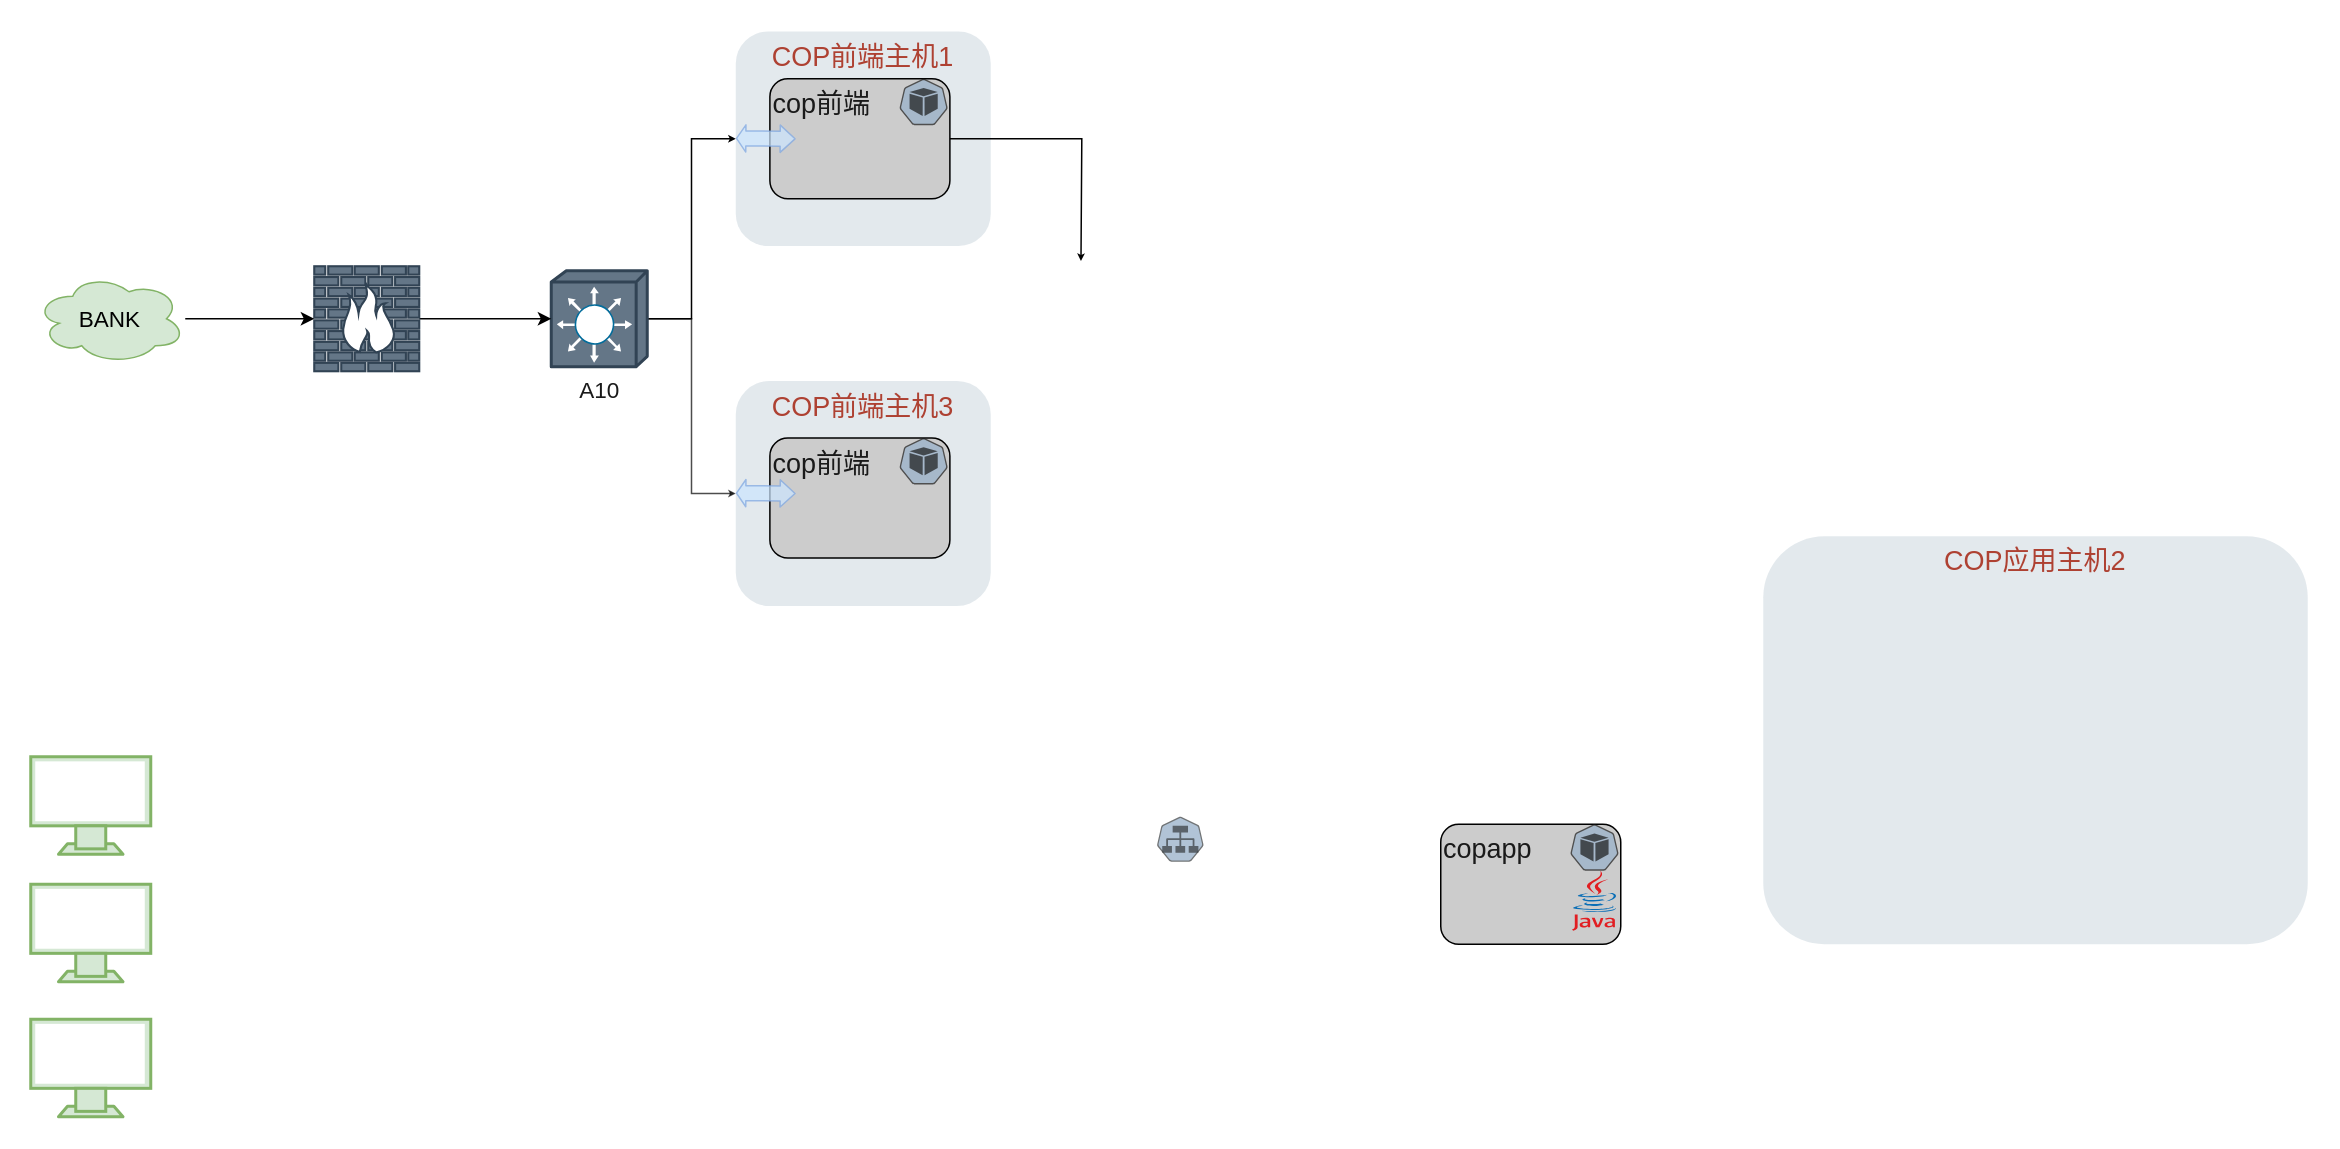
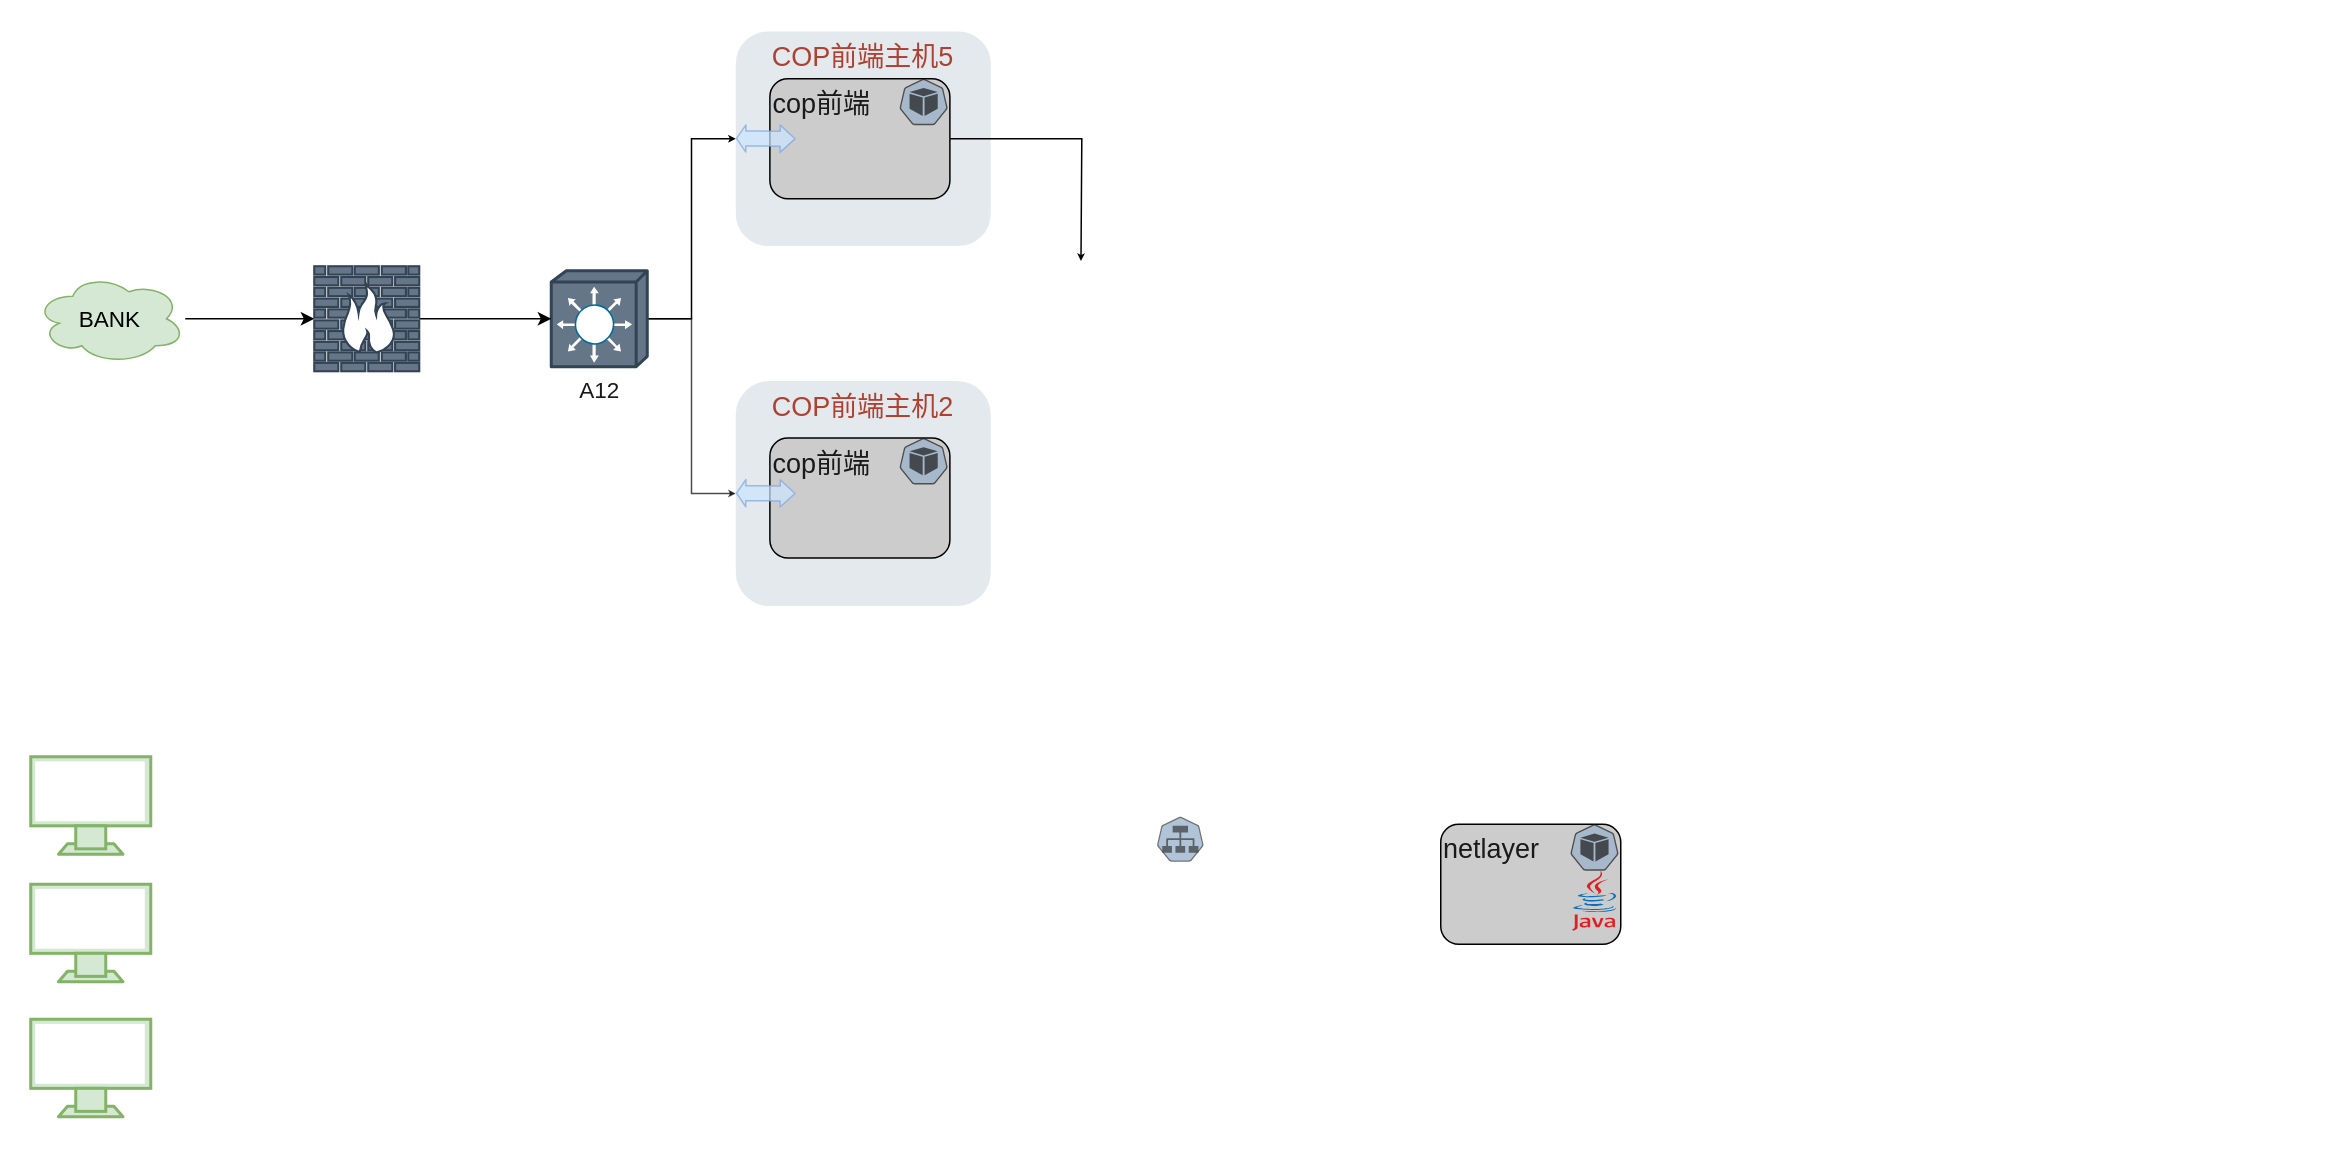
(863, 59) -> (863, 59)
(600, 391) -> (600, 391)
(863, 408) -> (863, 408)
(2036, 740) -> none
(1489, 851) -> (1501, 851)
